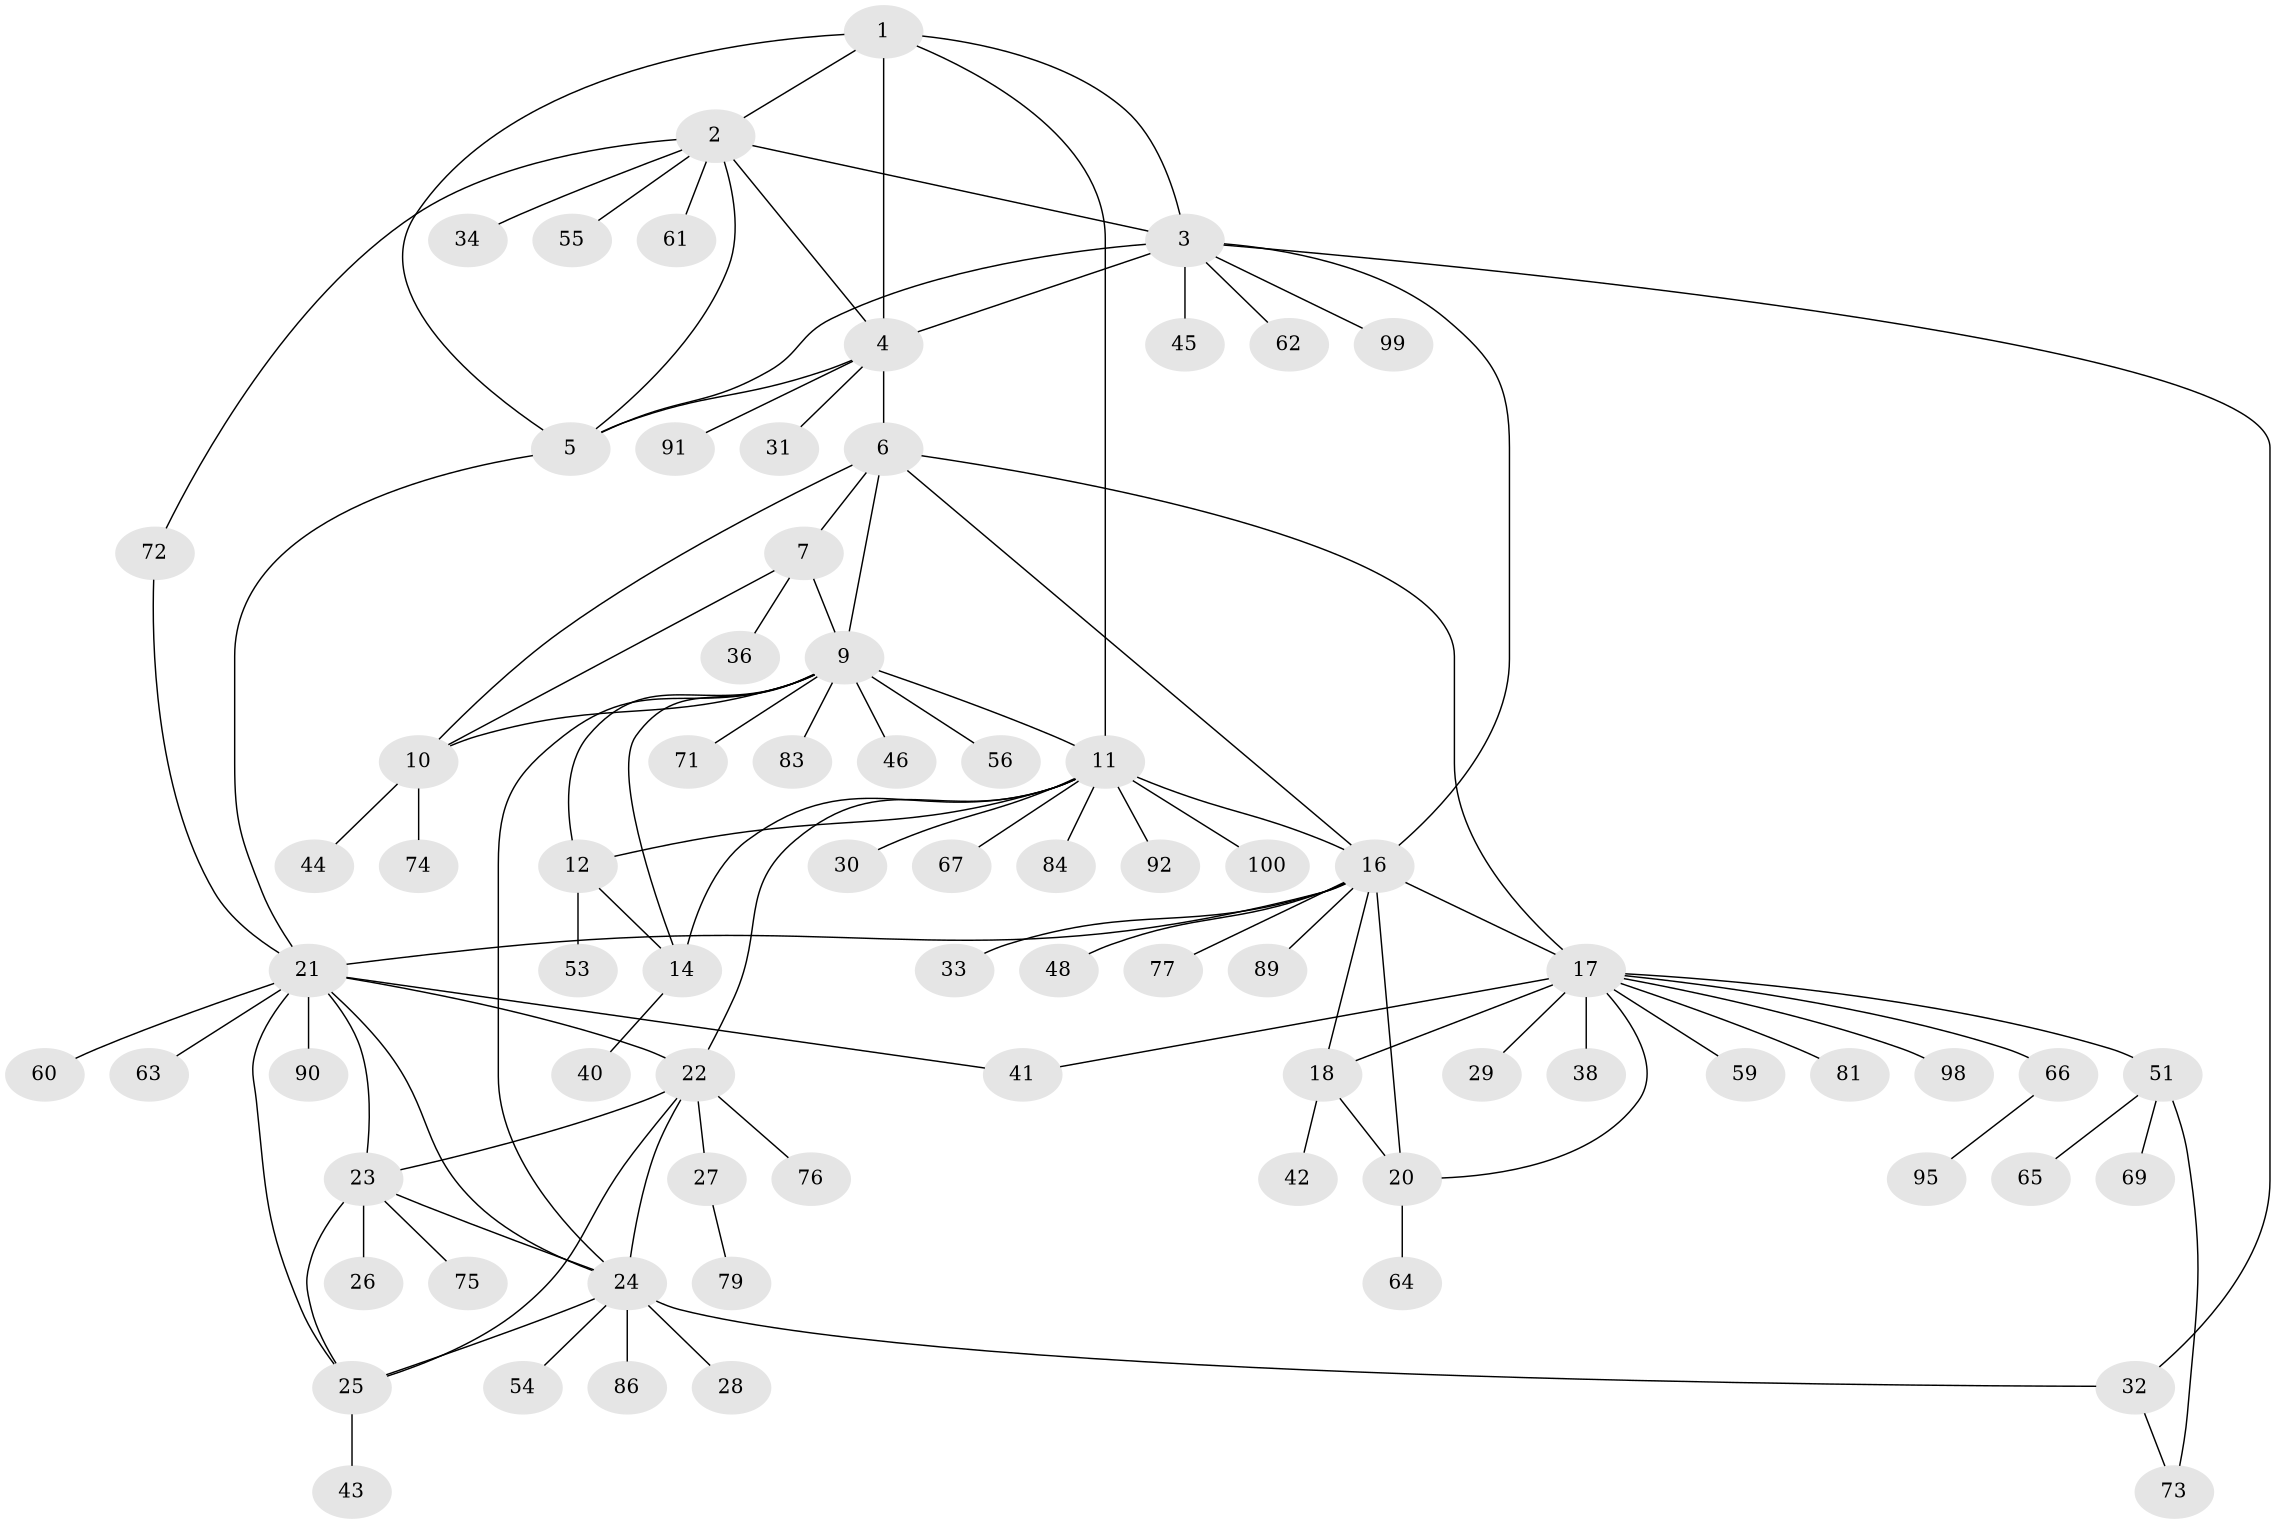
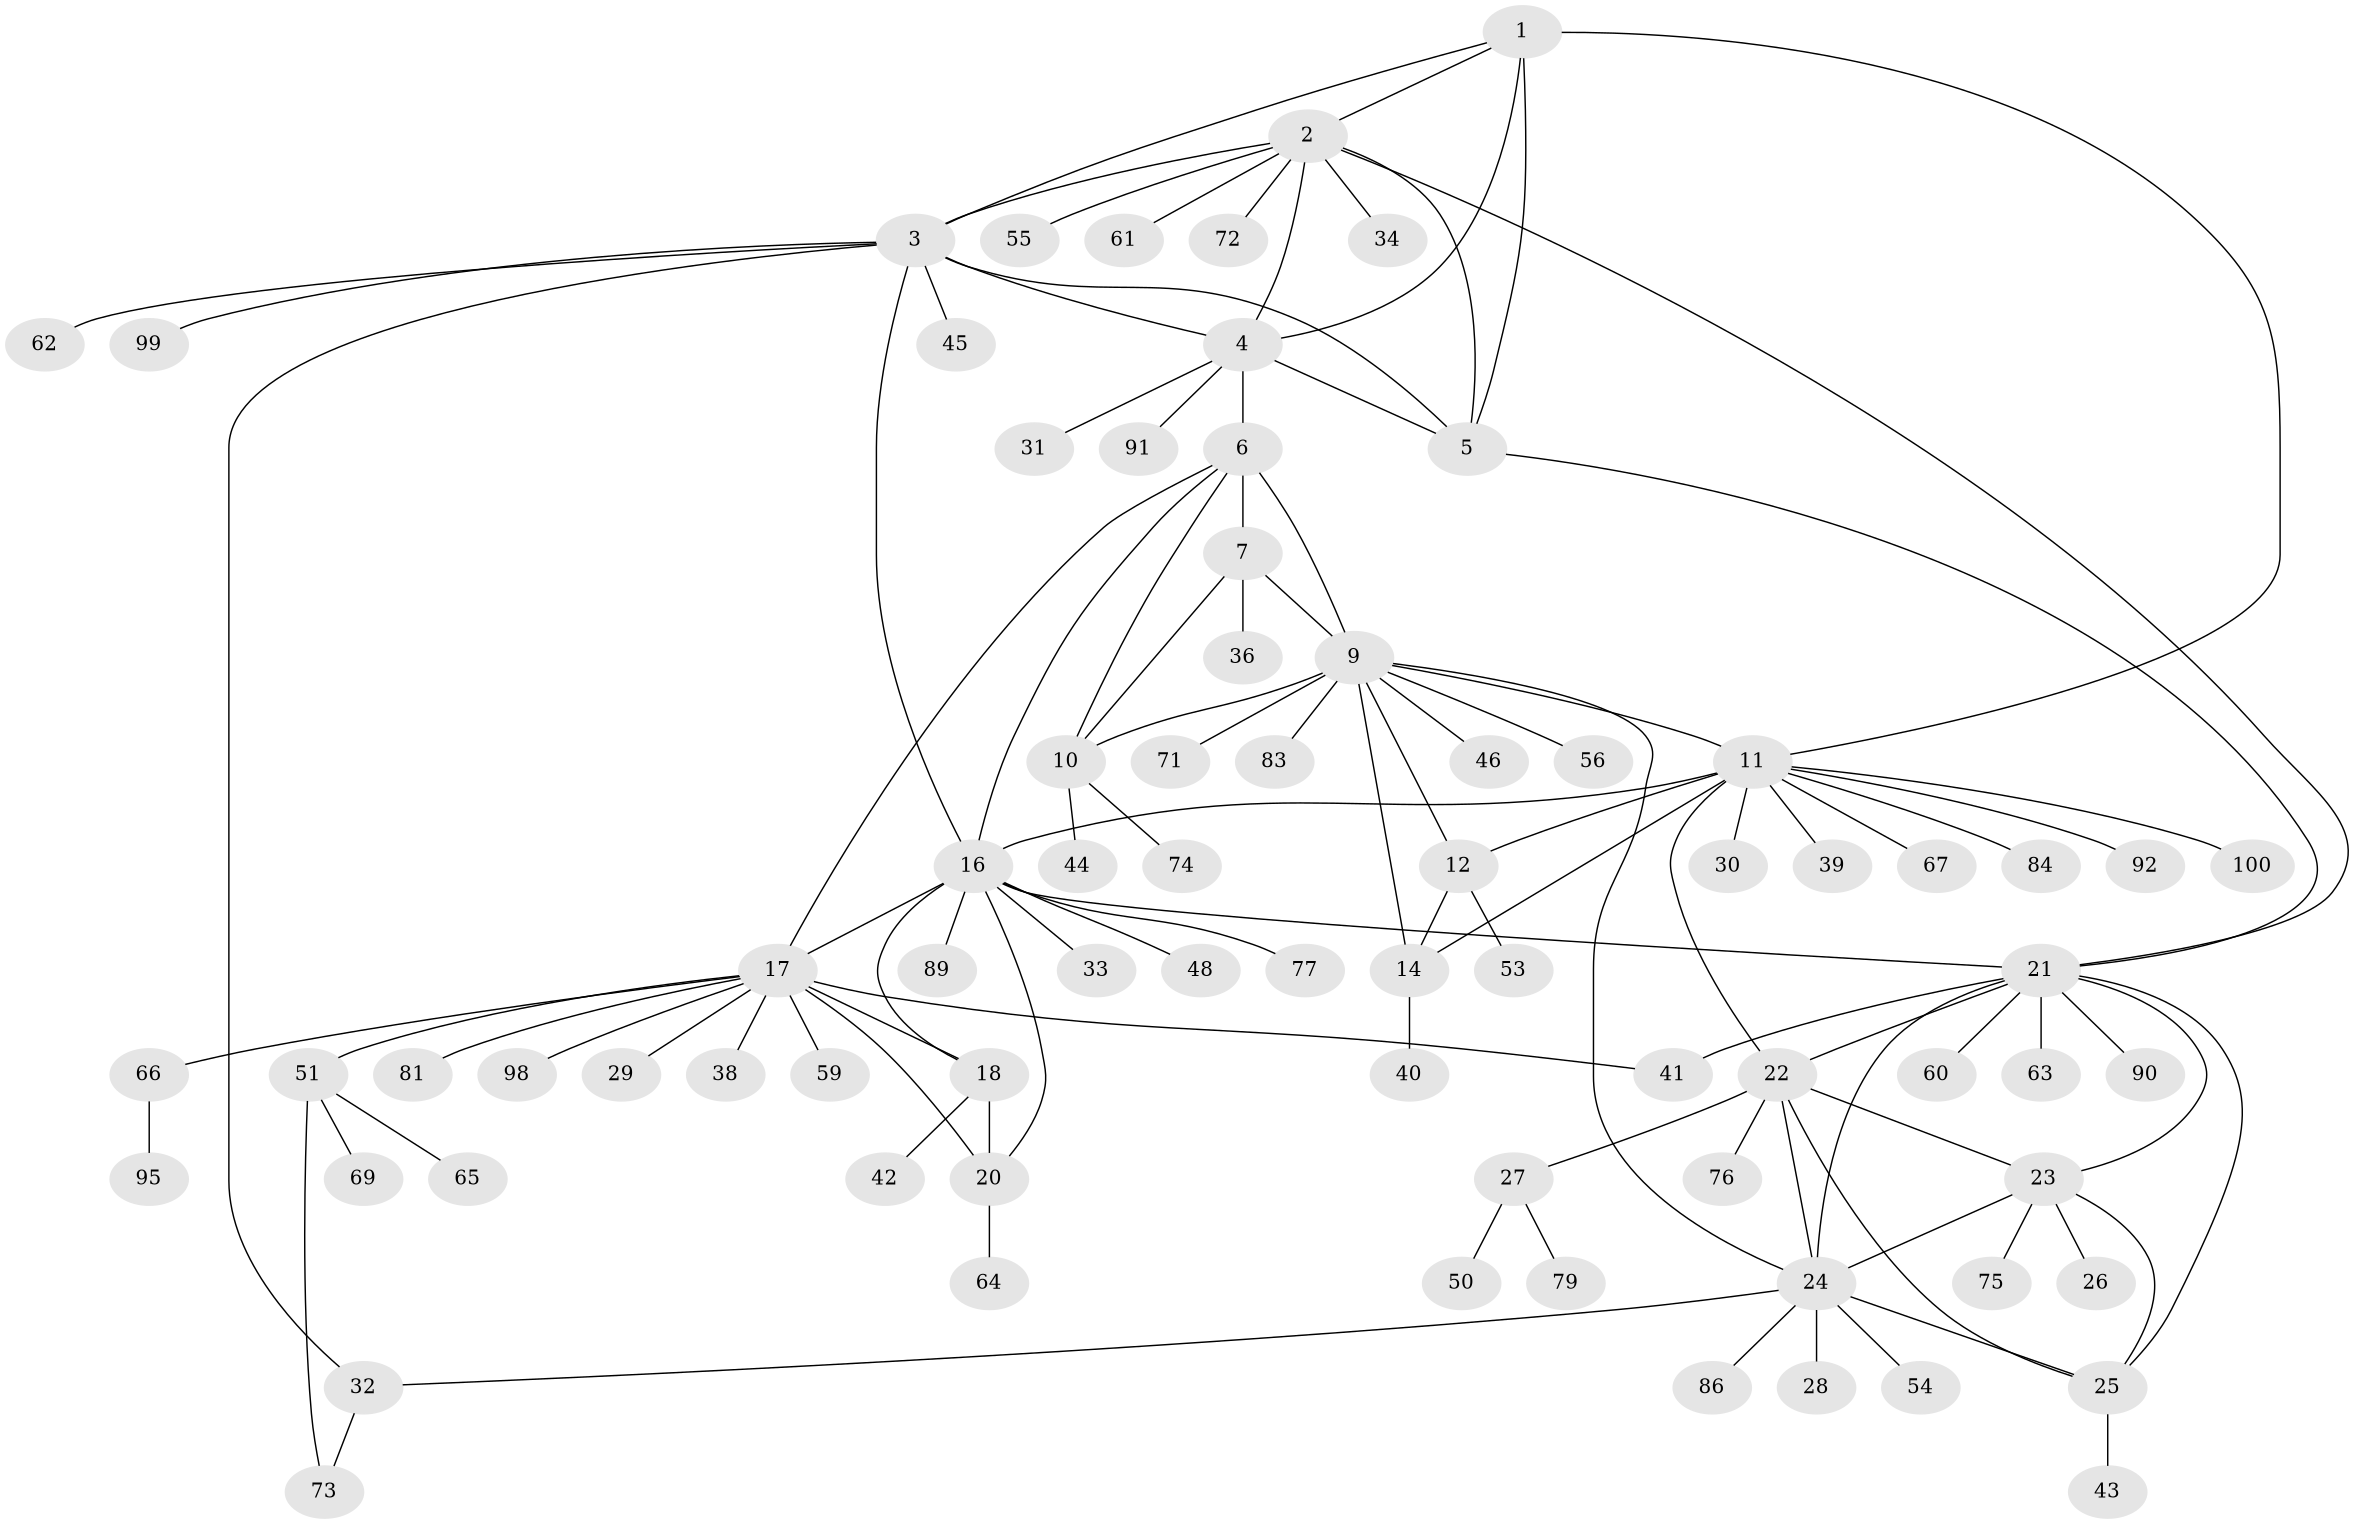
(173, 784) -> (2024, 521)
none -> (1832, 866)
none -> (1462, 1283)
